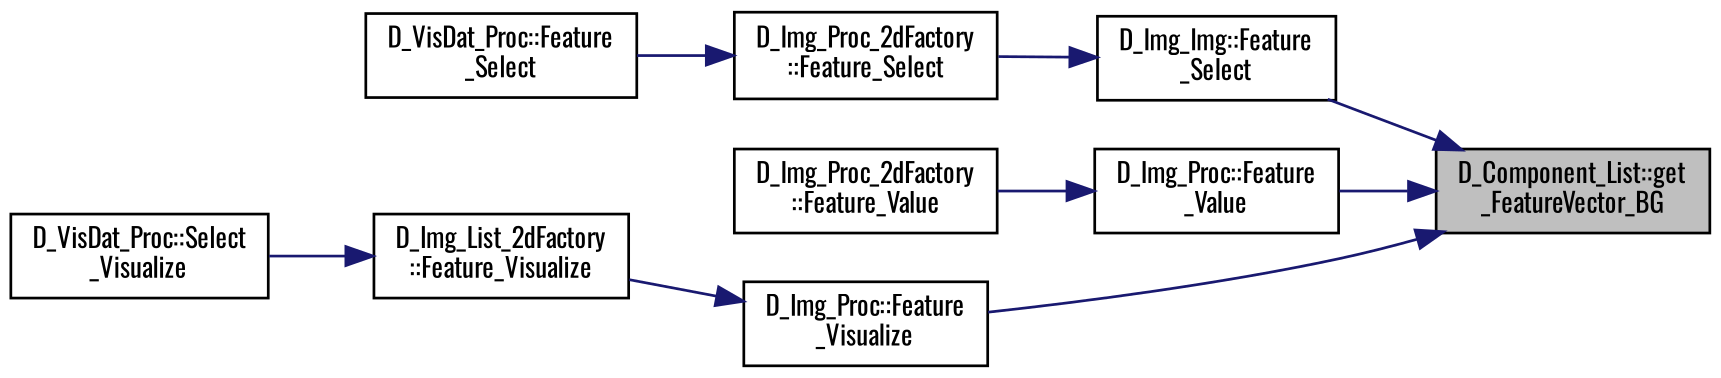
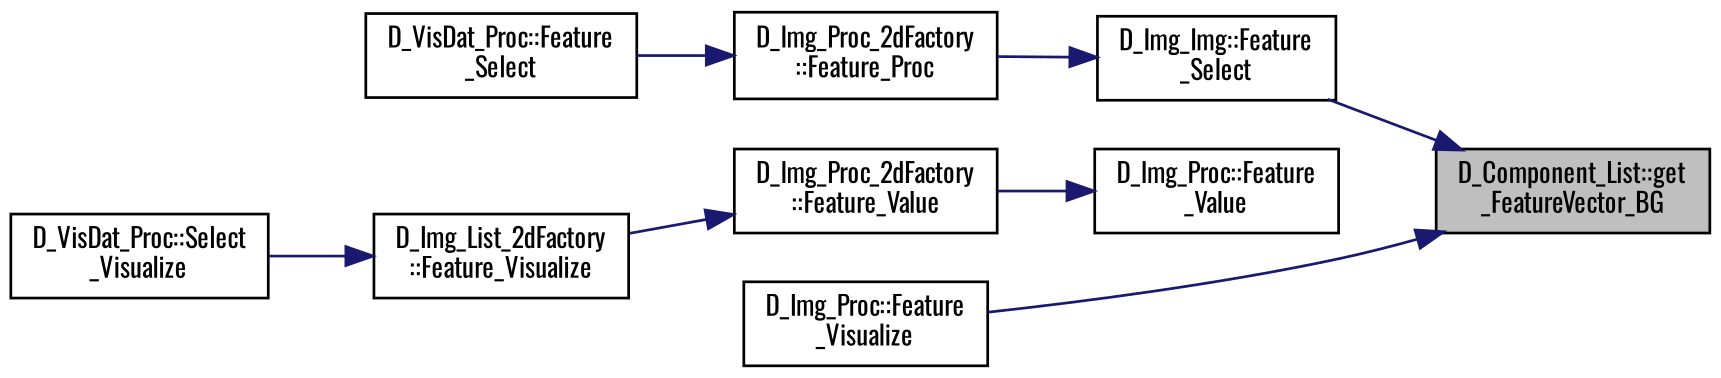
(866, 56) -> (866, 56)
(1374, 191) -> none
(673, 288) -> (668, 226)
